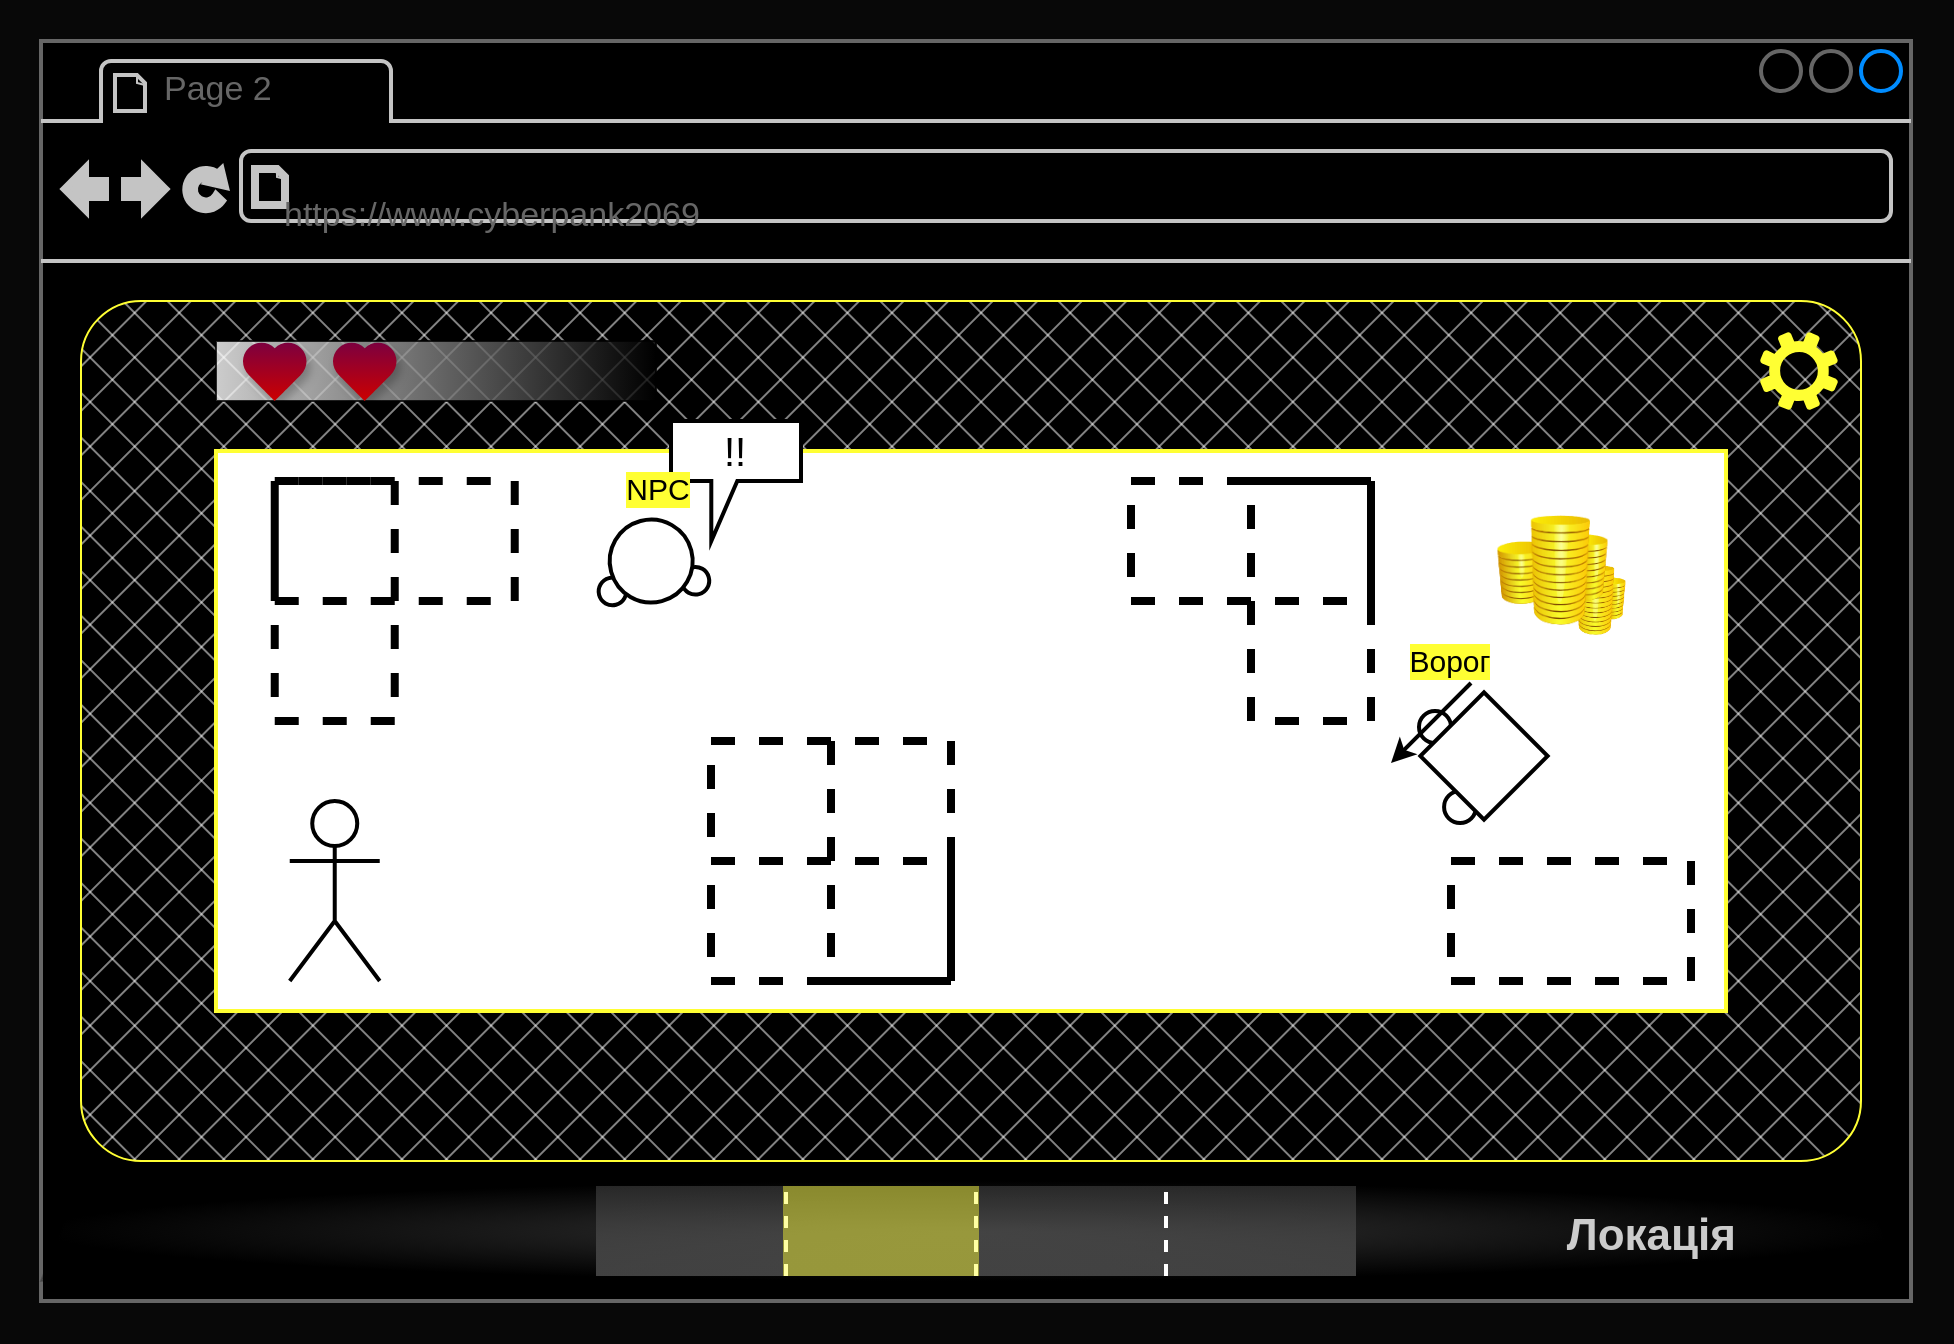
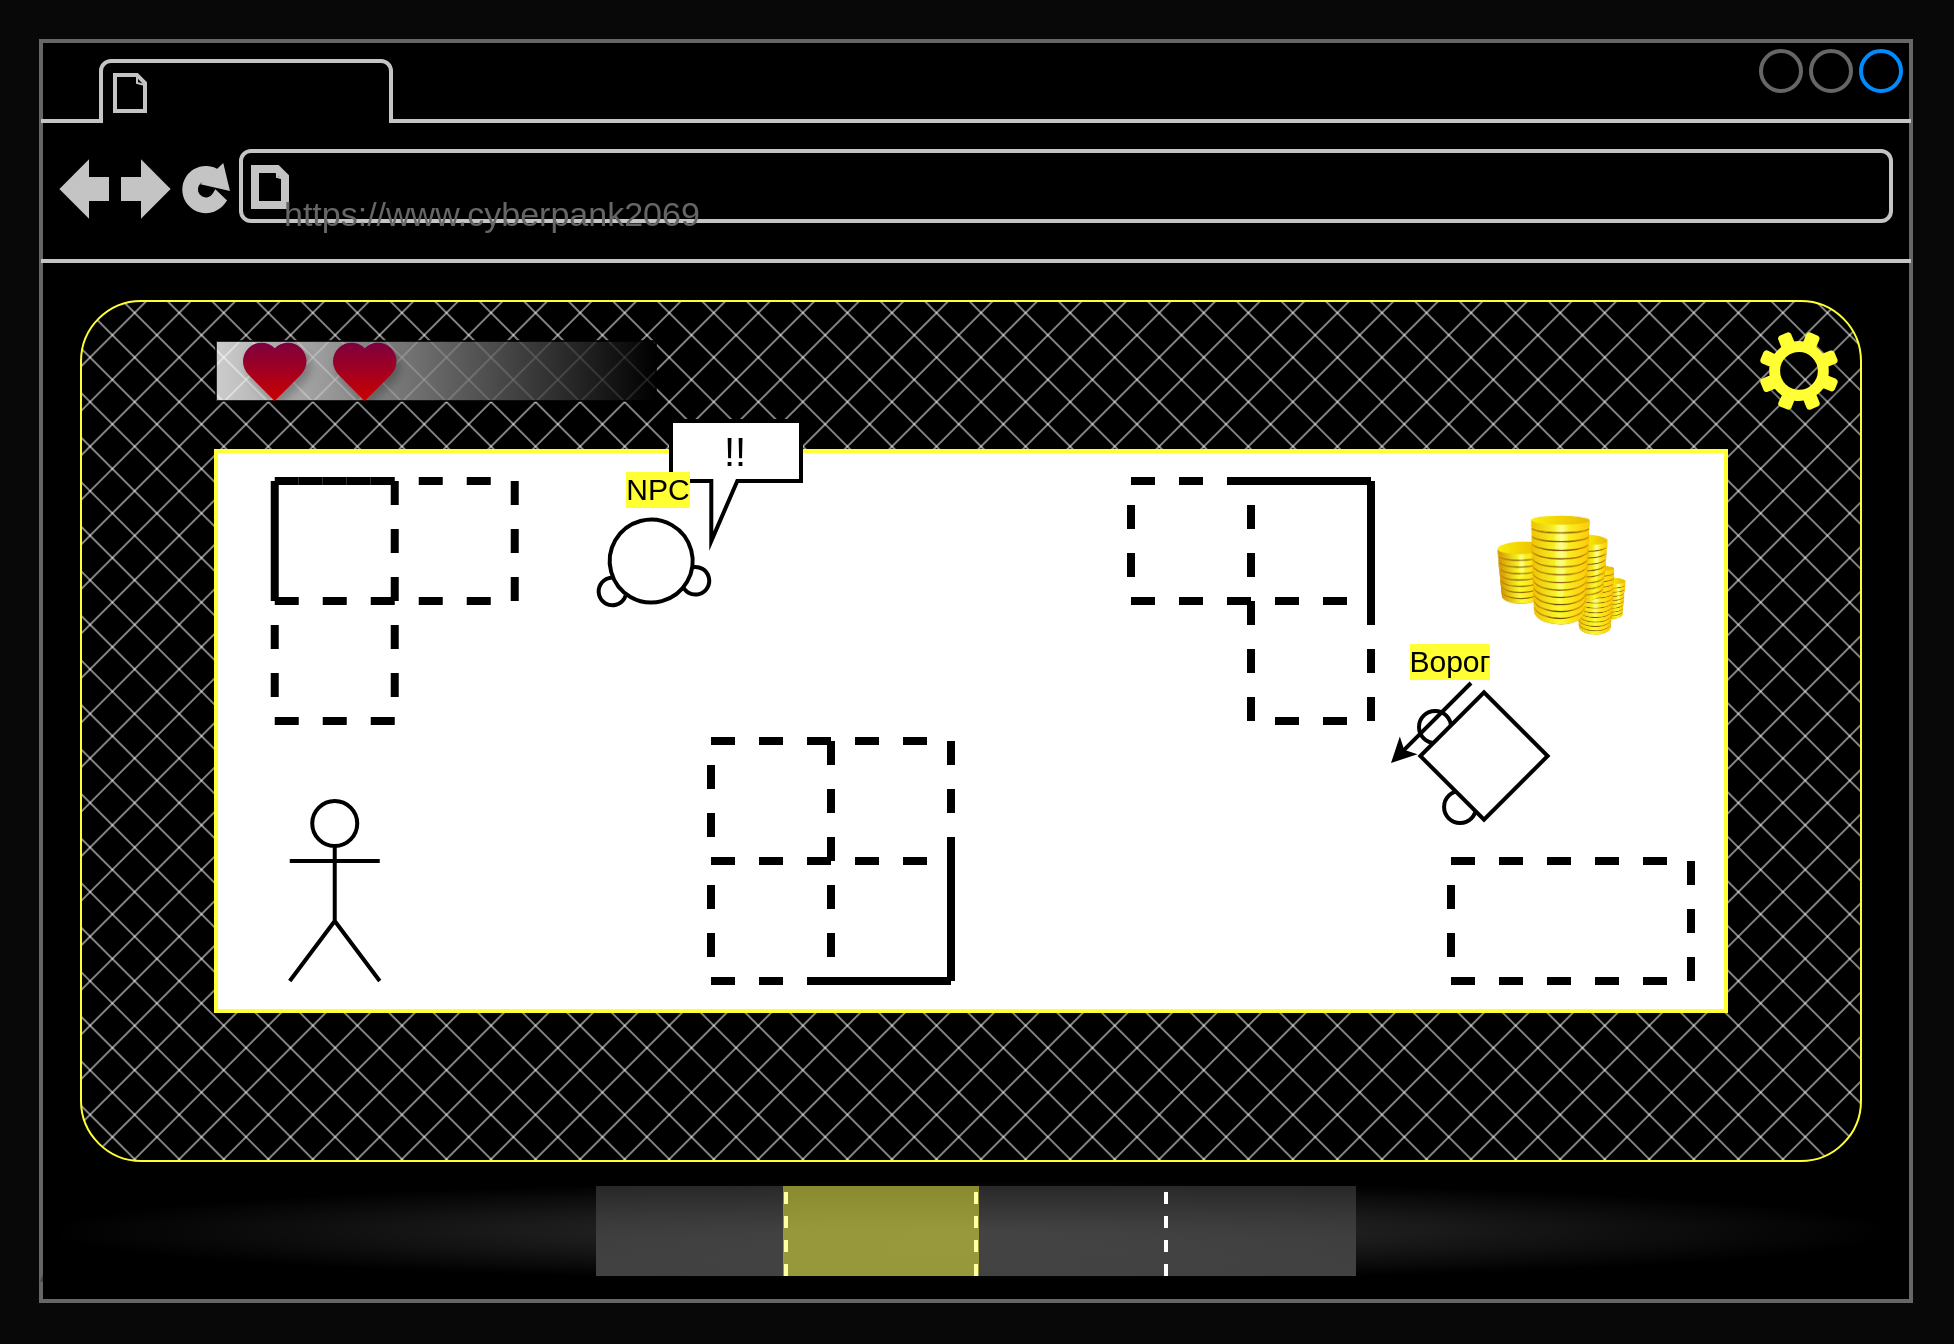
(271, 91) -> none
(1641, 1236) -> none
